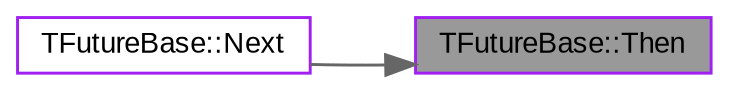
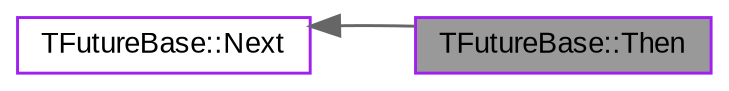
(348, 65) -> (378, 26)
